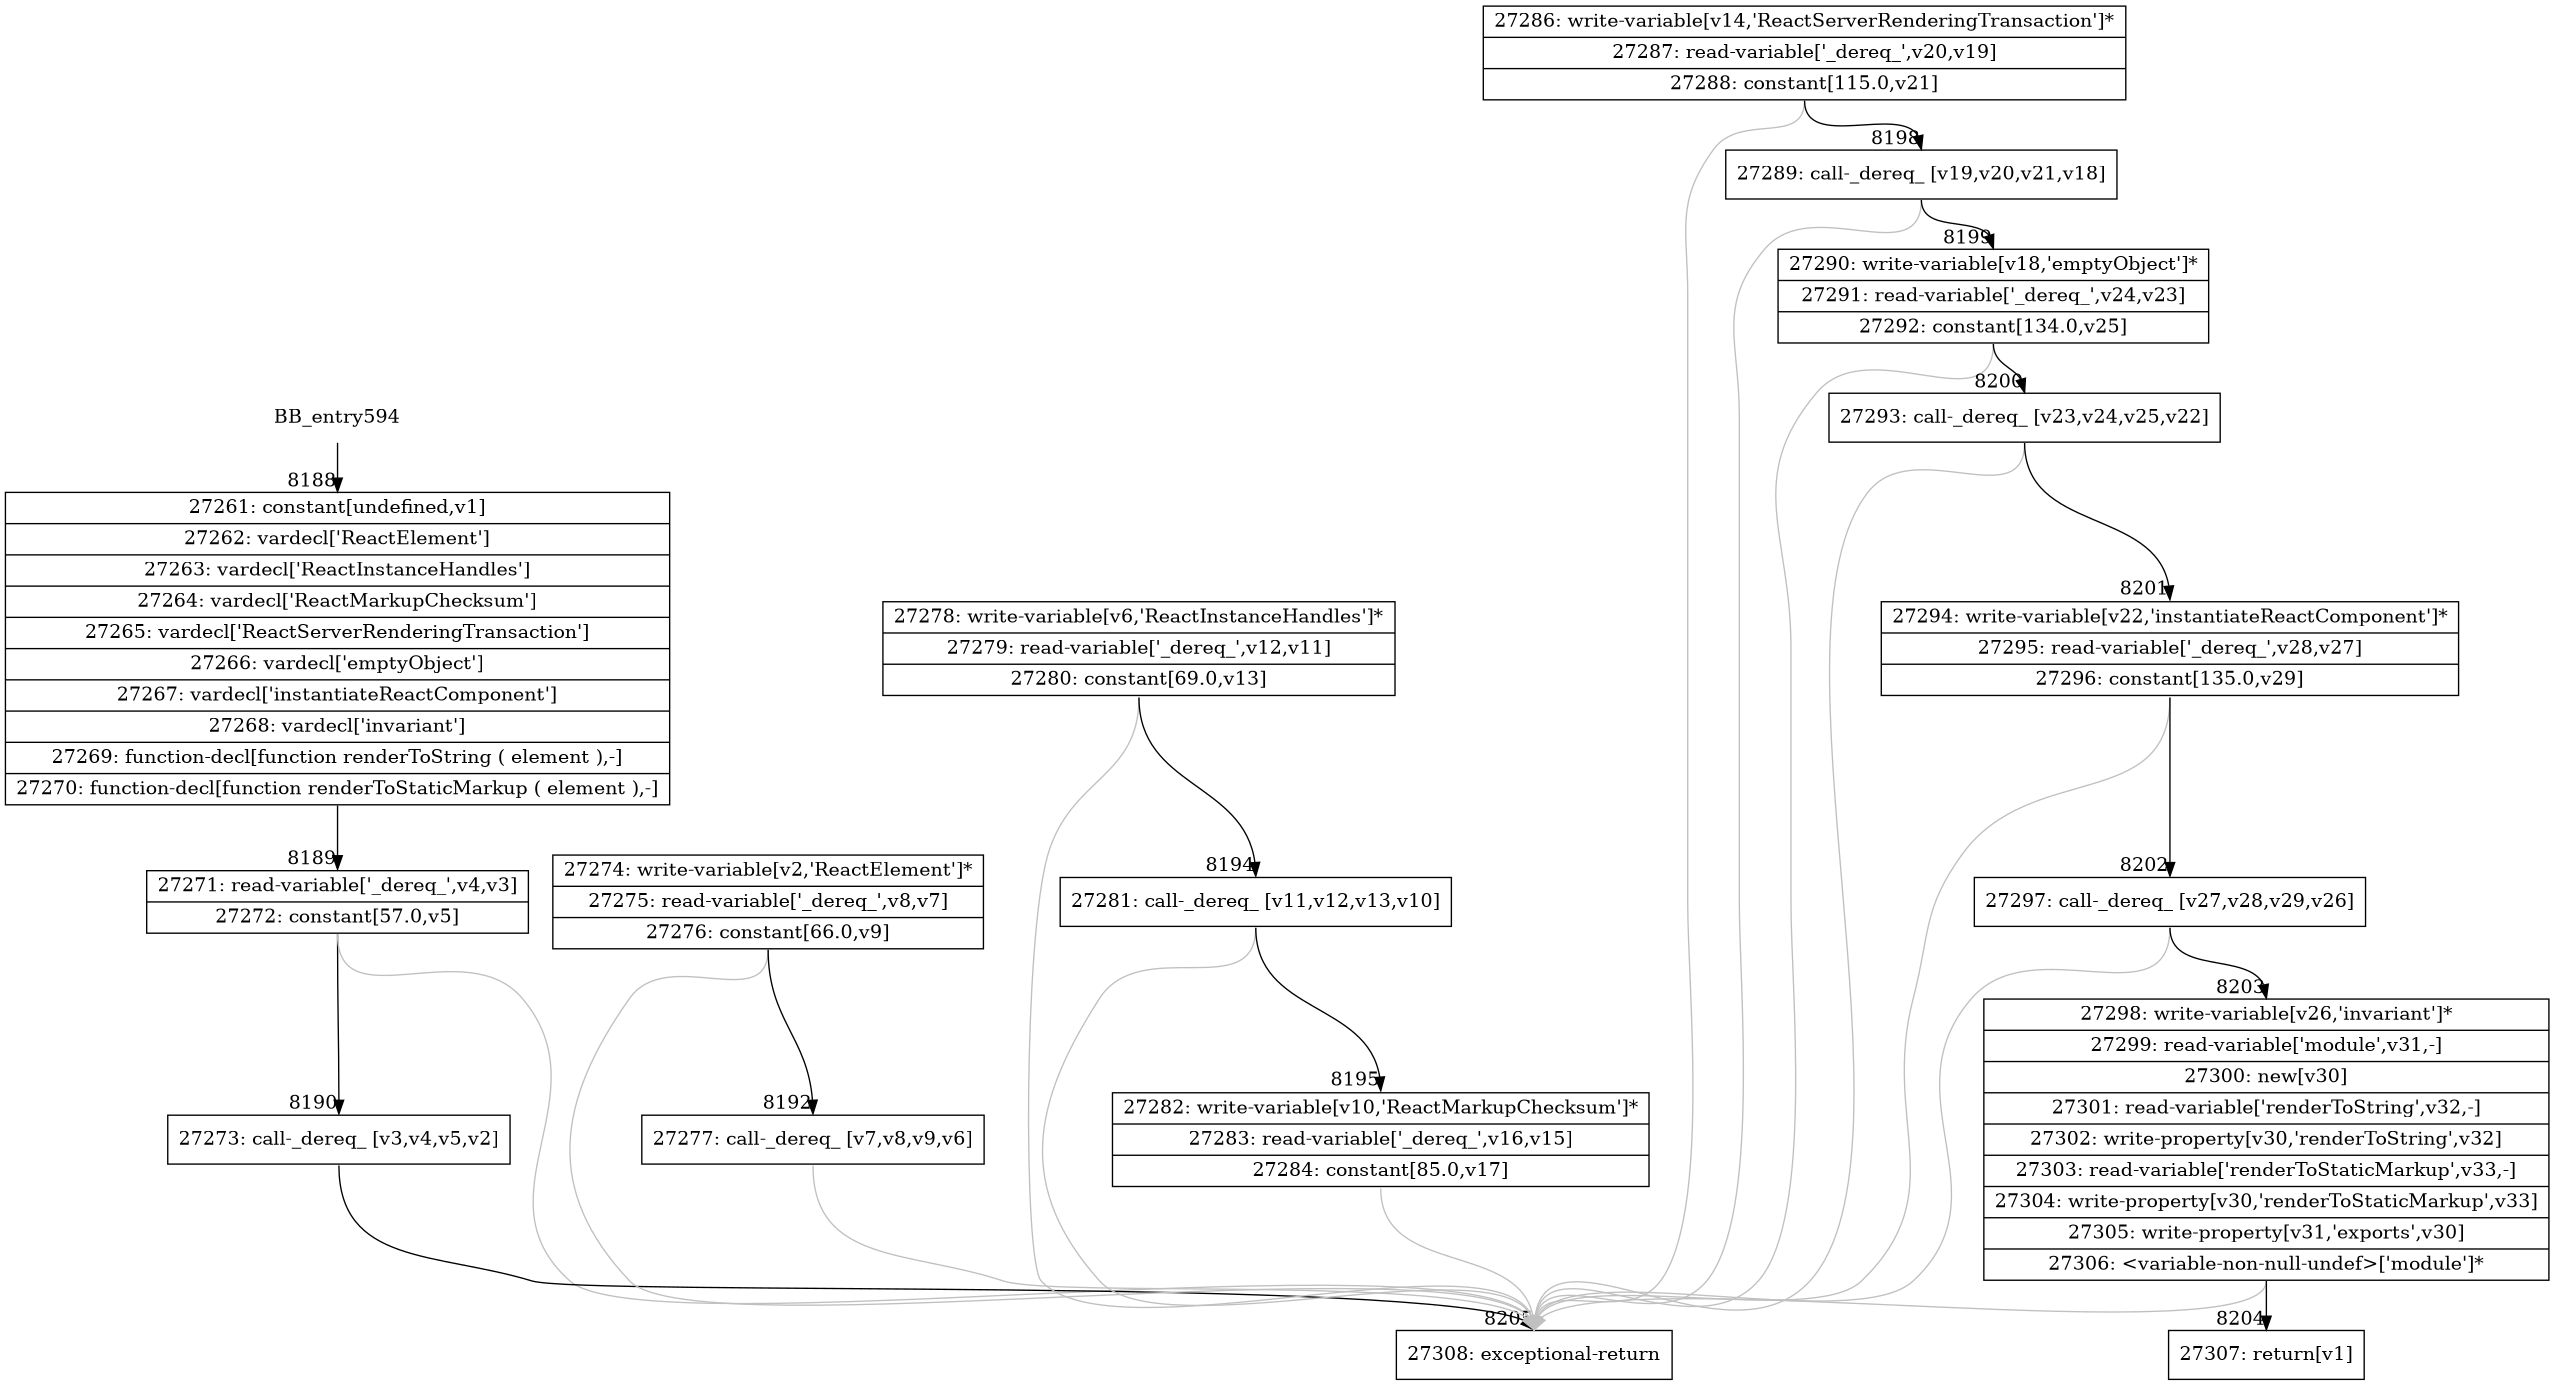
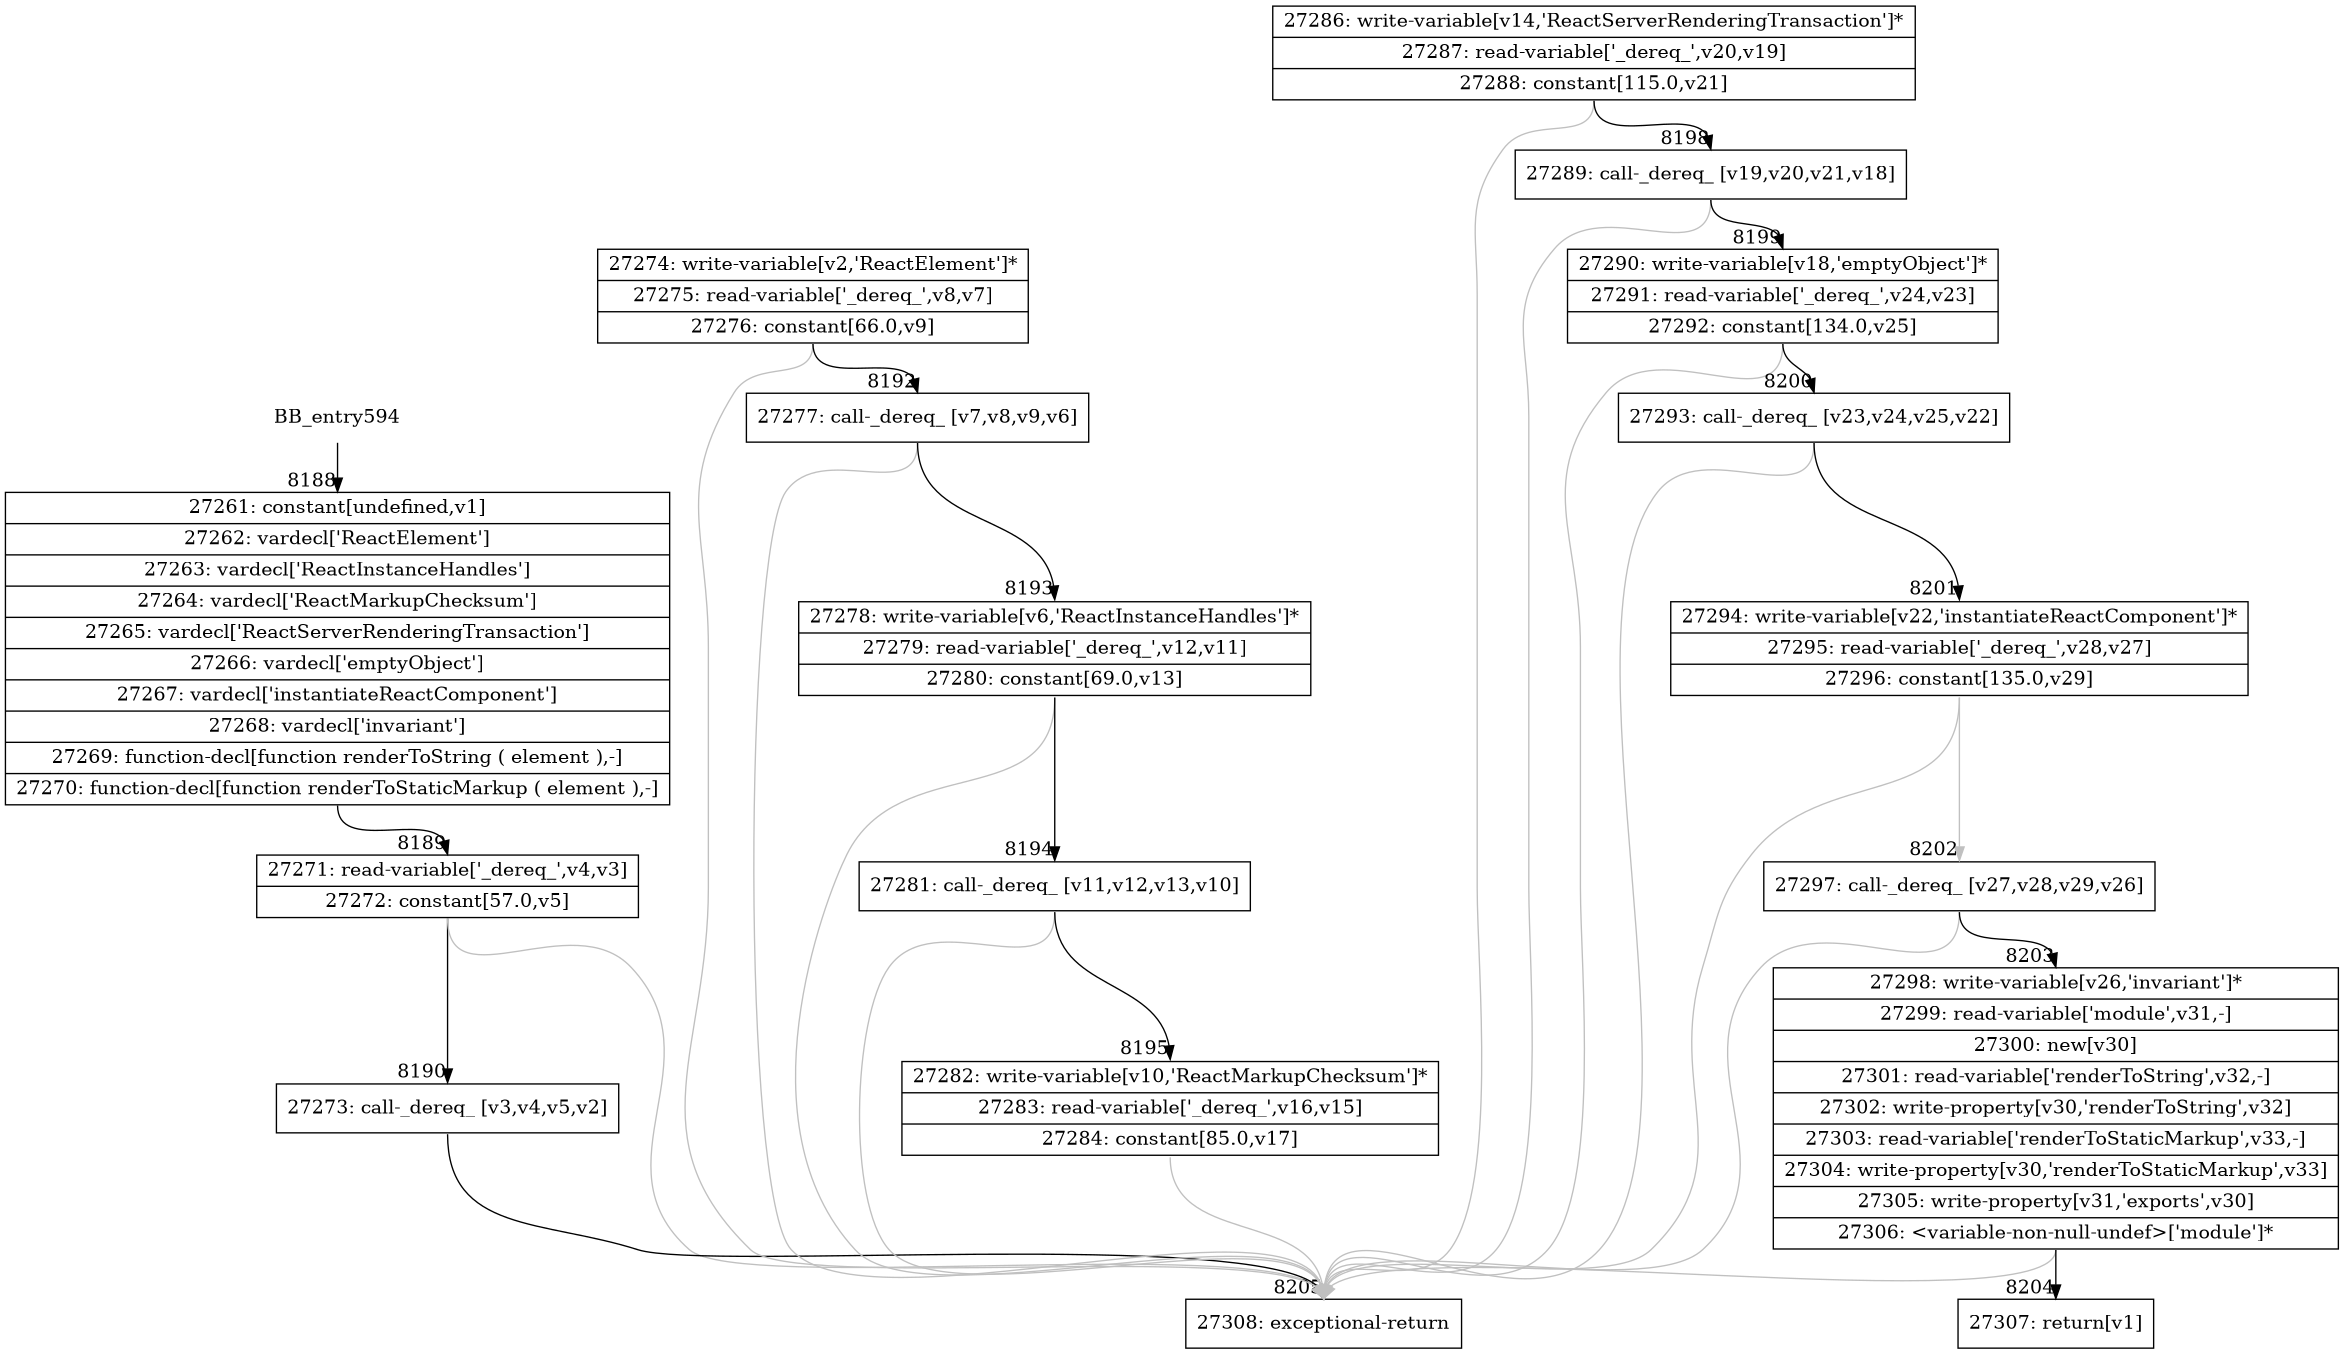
none -> (980, 518)
(2170, 780) -> (1959, 772)
